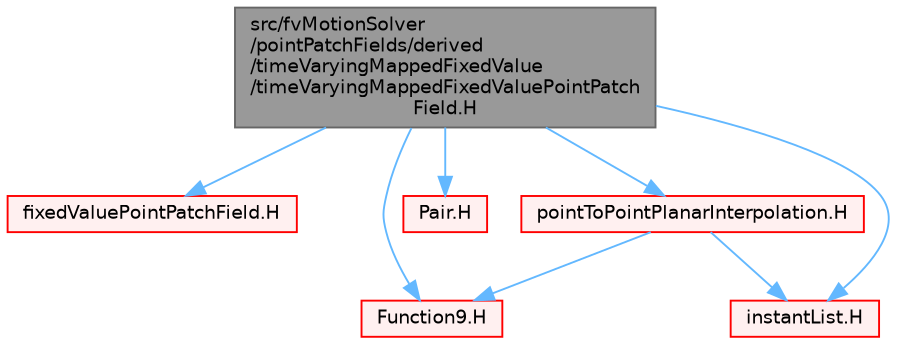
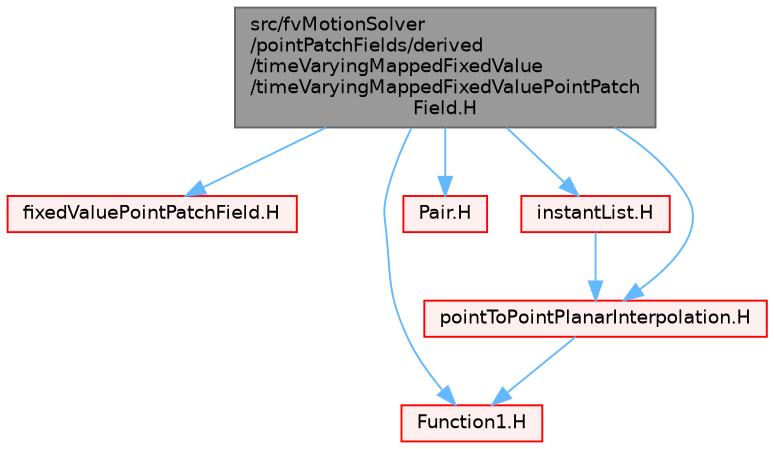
(741, 260) -> (596, 257)
(432, 319) -> (472, 423)
